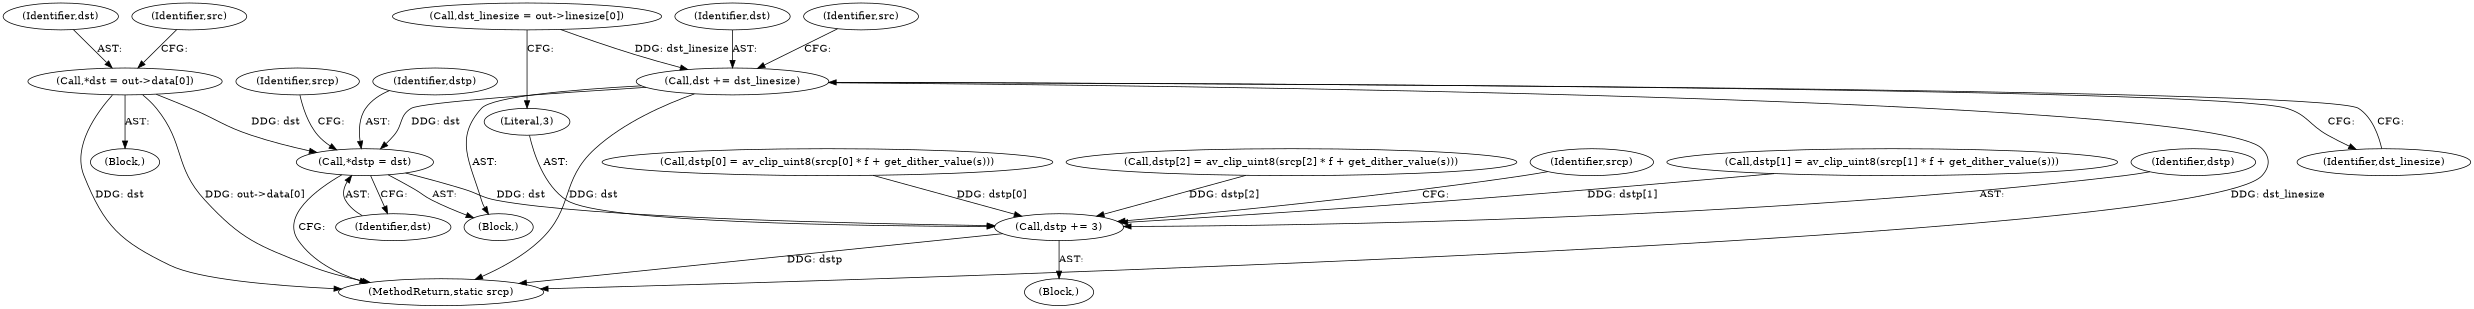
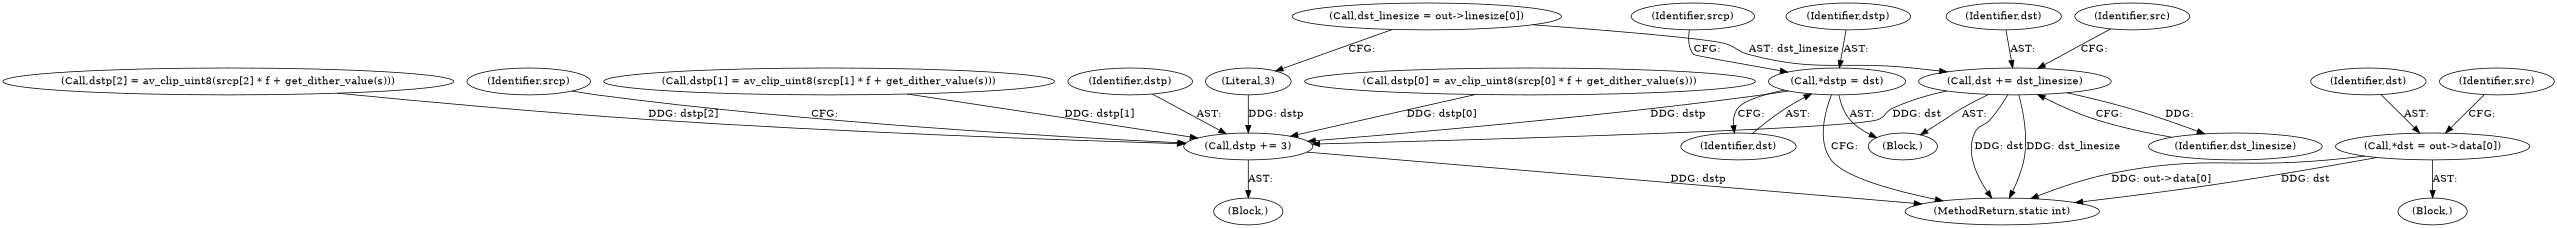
(682, 49) -> (1794, 49)
(492, 98) -> (1637, 134)
(2343, 122) -> (2181, 114)
(231, 127) -> none
(558, 162) -> (1276, 114)
(521, 195) -> (1678, 114)
(441, 292) -> (2002, 211)
